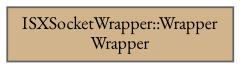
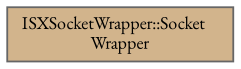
(120, 34) -> (120, 34)
